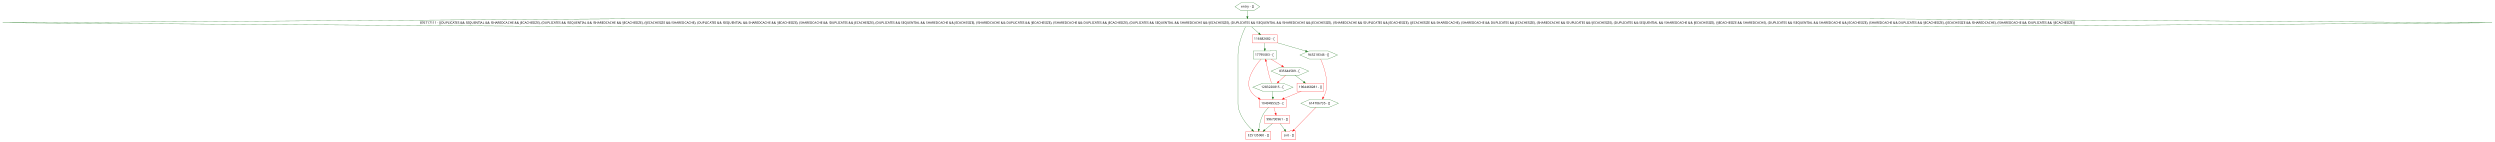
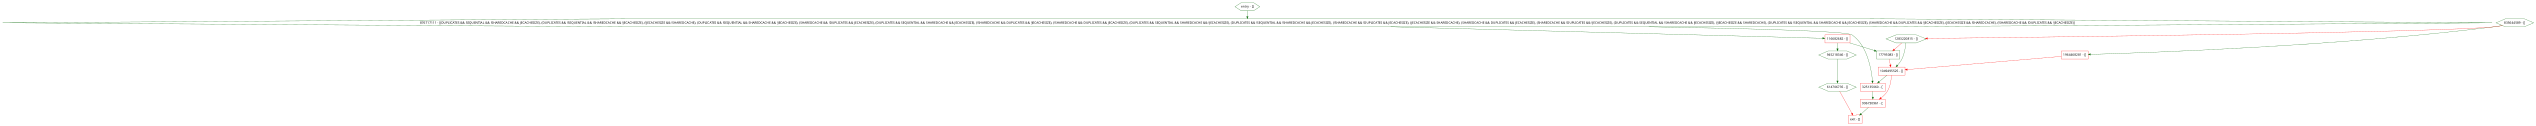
(1276, 62) -> none
(1326, 78) -> (1838, 70)
(1269, 127) -> (1873, 94)
